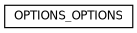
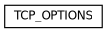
(69, 16) -> (53, 16)
